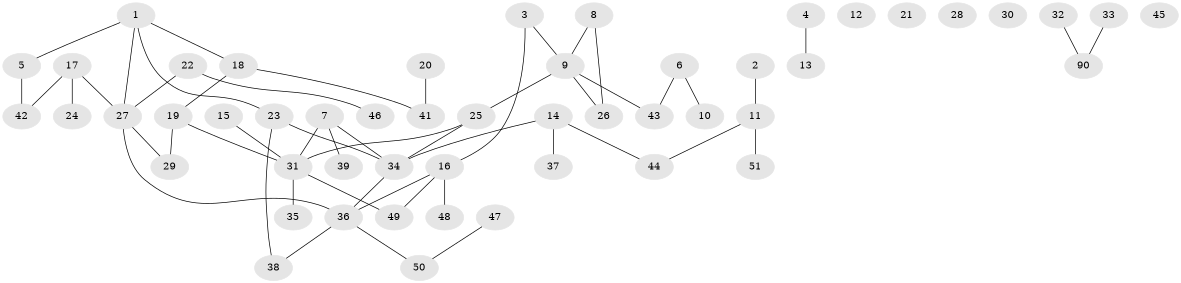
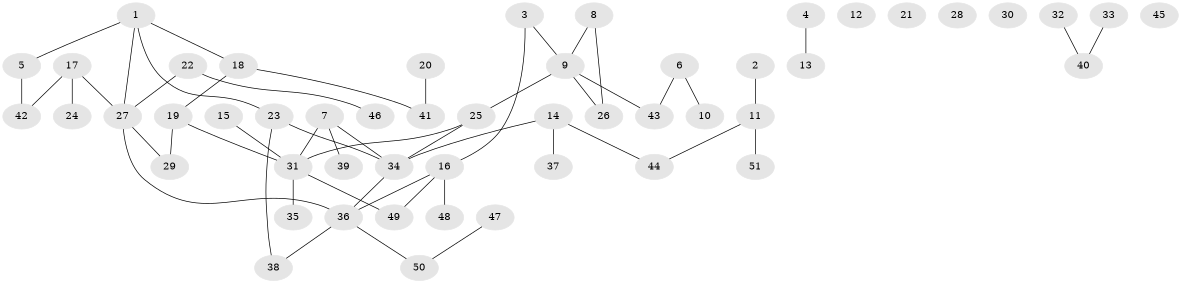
(1084, 66) -> (1084, 66)
